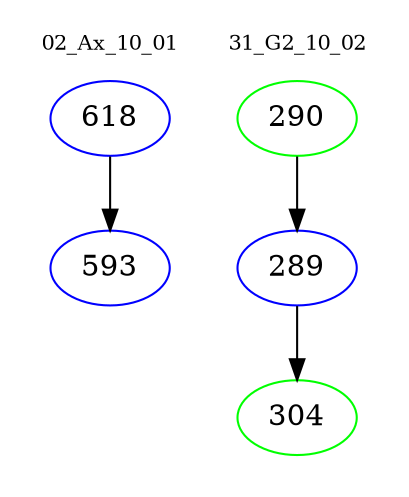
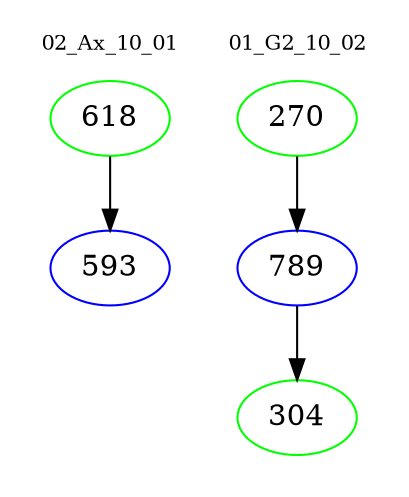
(298, 45) -> (298, 45)
(110, 118) -> (110, 118)
(297, 118) -> (297, 118)
(297, 268) -> (297, 268)
